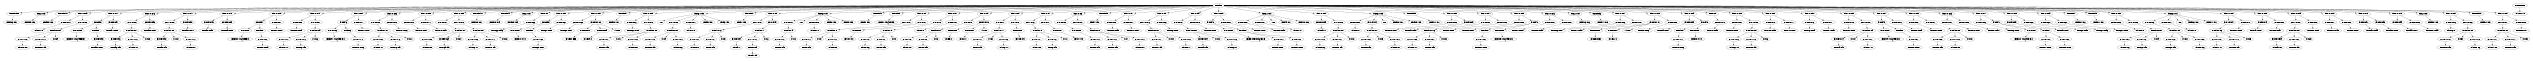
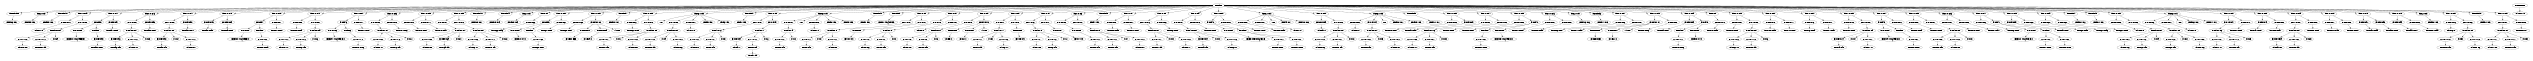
(380, 34) -> (381, 35)
